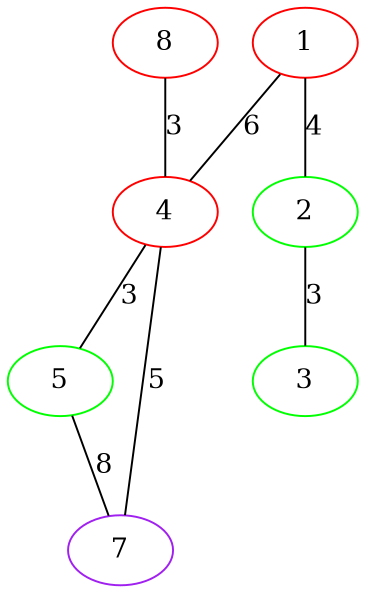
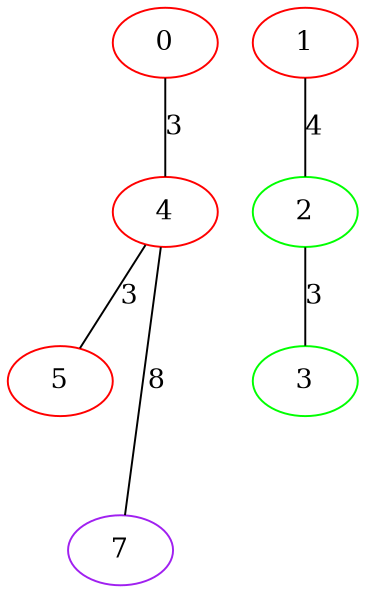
(165, 43) -> (165, 43)
(235, 127) -> none
(60, 381) -> (60, 381)
(158, 381) -> (158, 381)
(90, 466) -> none
